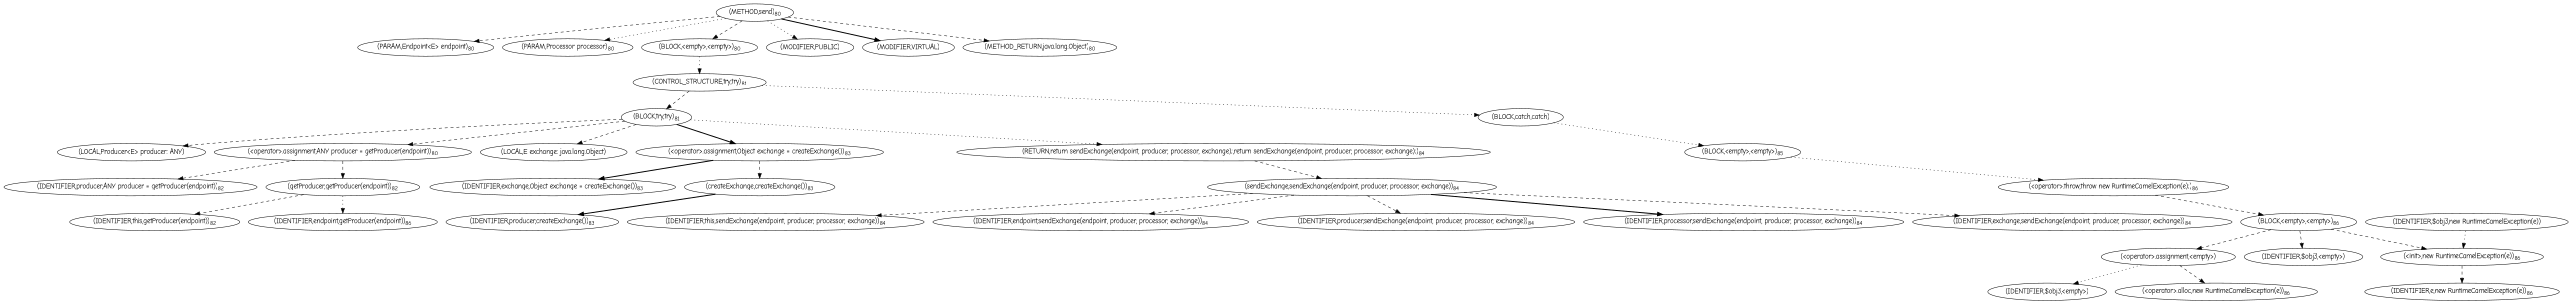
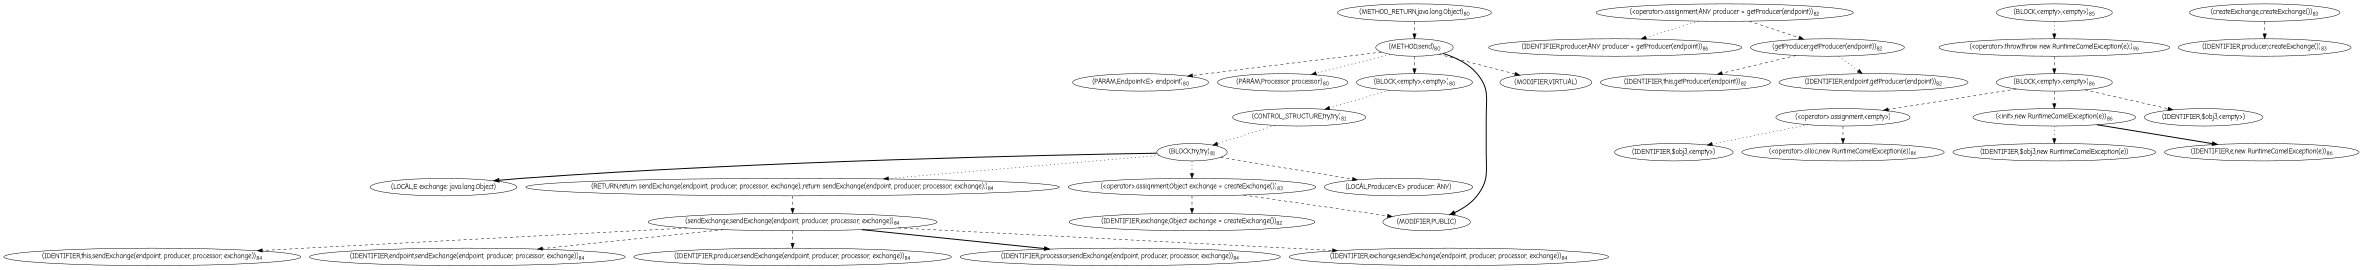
(780, 29) -> (1486, 129)
(828, 29) -> (1477, 64)
(886, 29) -> (1414, 28)
(680, 98) -> (1246, 135)
(1521, 117) -> none
(519, 133) -> none
(609, 133) -> (828, 162)
(704, 133) -> (1192, 167)
(435, 151) -> (1817, 12)
(760, 167) -> (1315, 205)
(239, 169) -> (1672, 29)
(659, 169) -> (1192, 202)
(221, 186) -> (1706, 47)
(640, 186) -> (1279, 221)
(2195, 186) -> (2136, 47)
(649, 204) -> (2265, 28)
(409, 221) -> (1939, 82)
(2465, 237) -> (2054, 132)
(2462, 272) -> (2155, 134)
